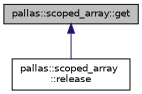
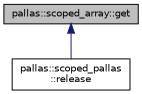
(71, 74) -> (71, 74)
